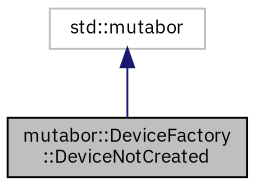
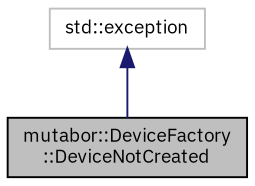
(127, 29) -> (127, 29)
